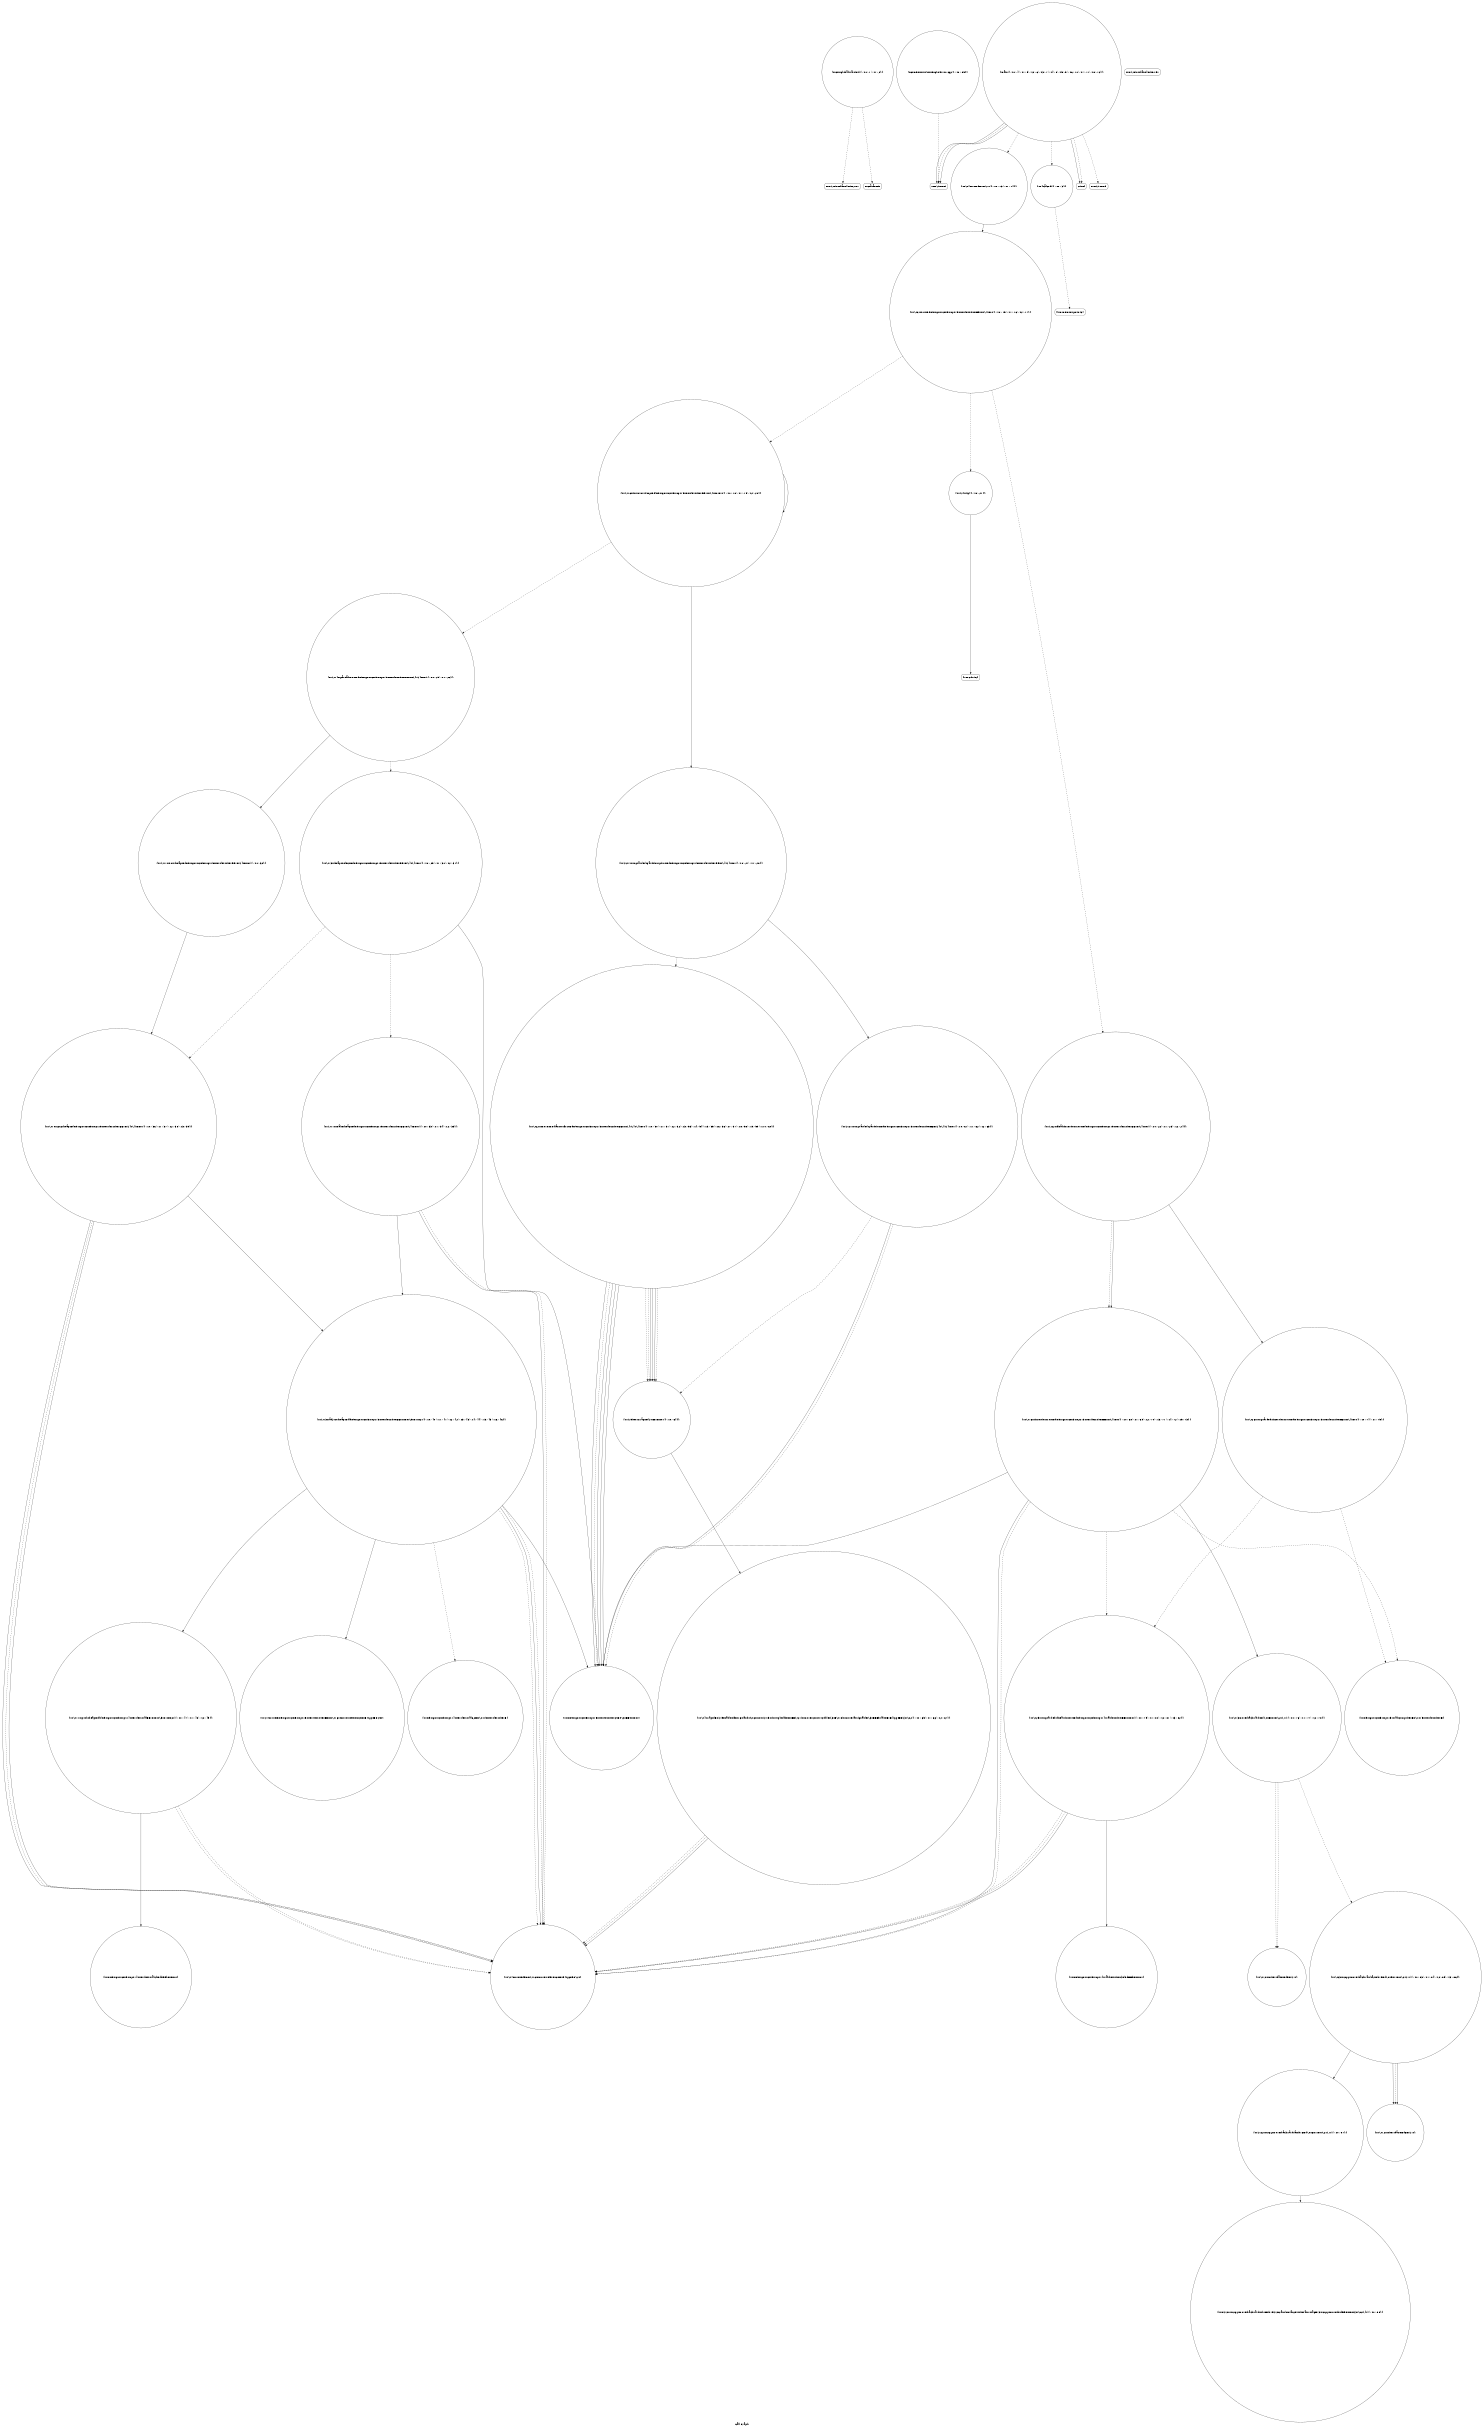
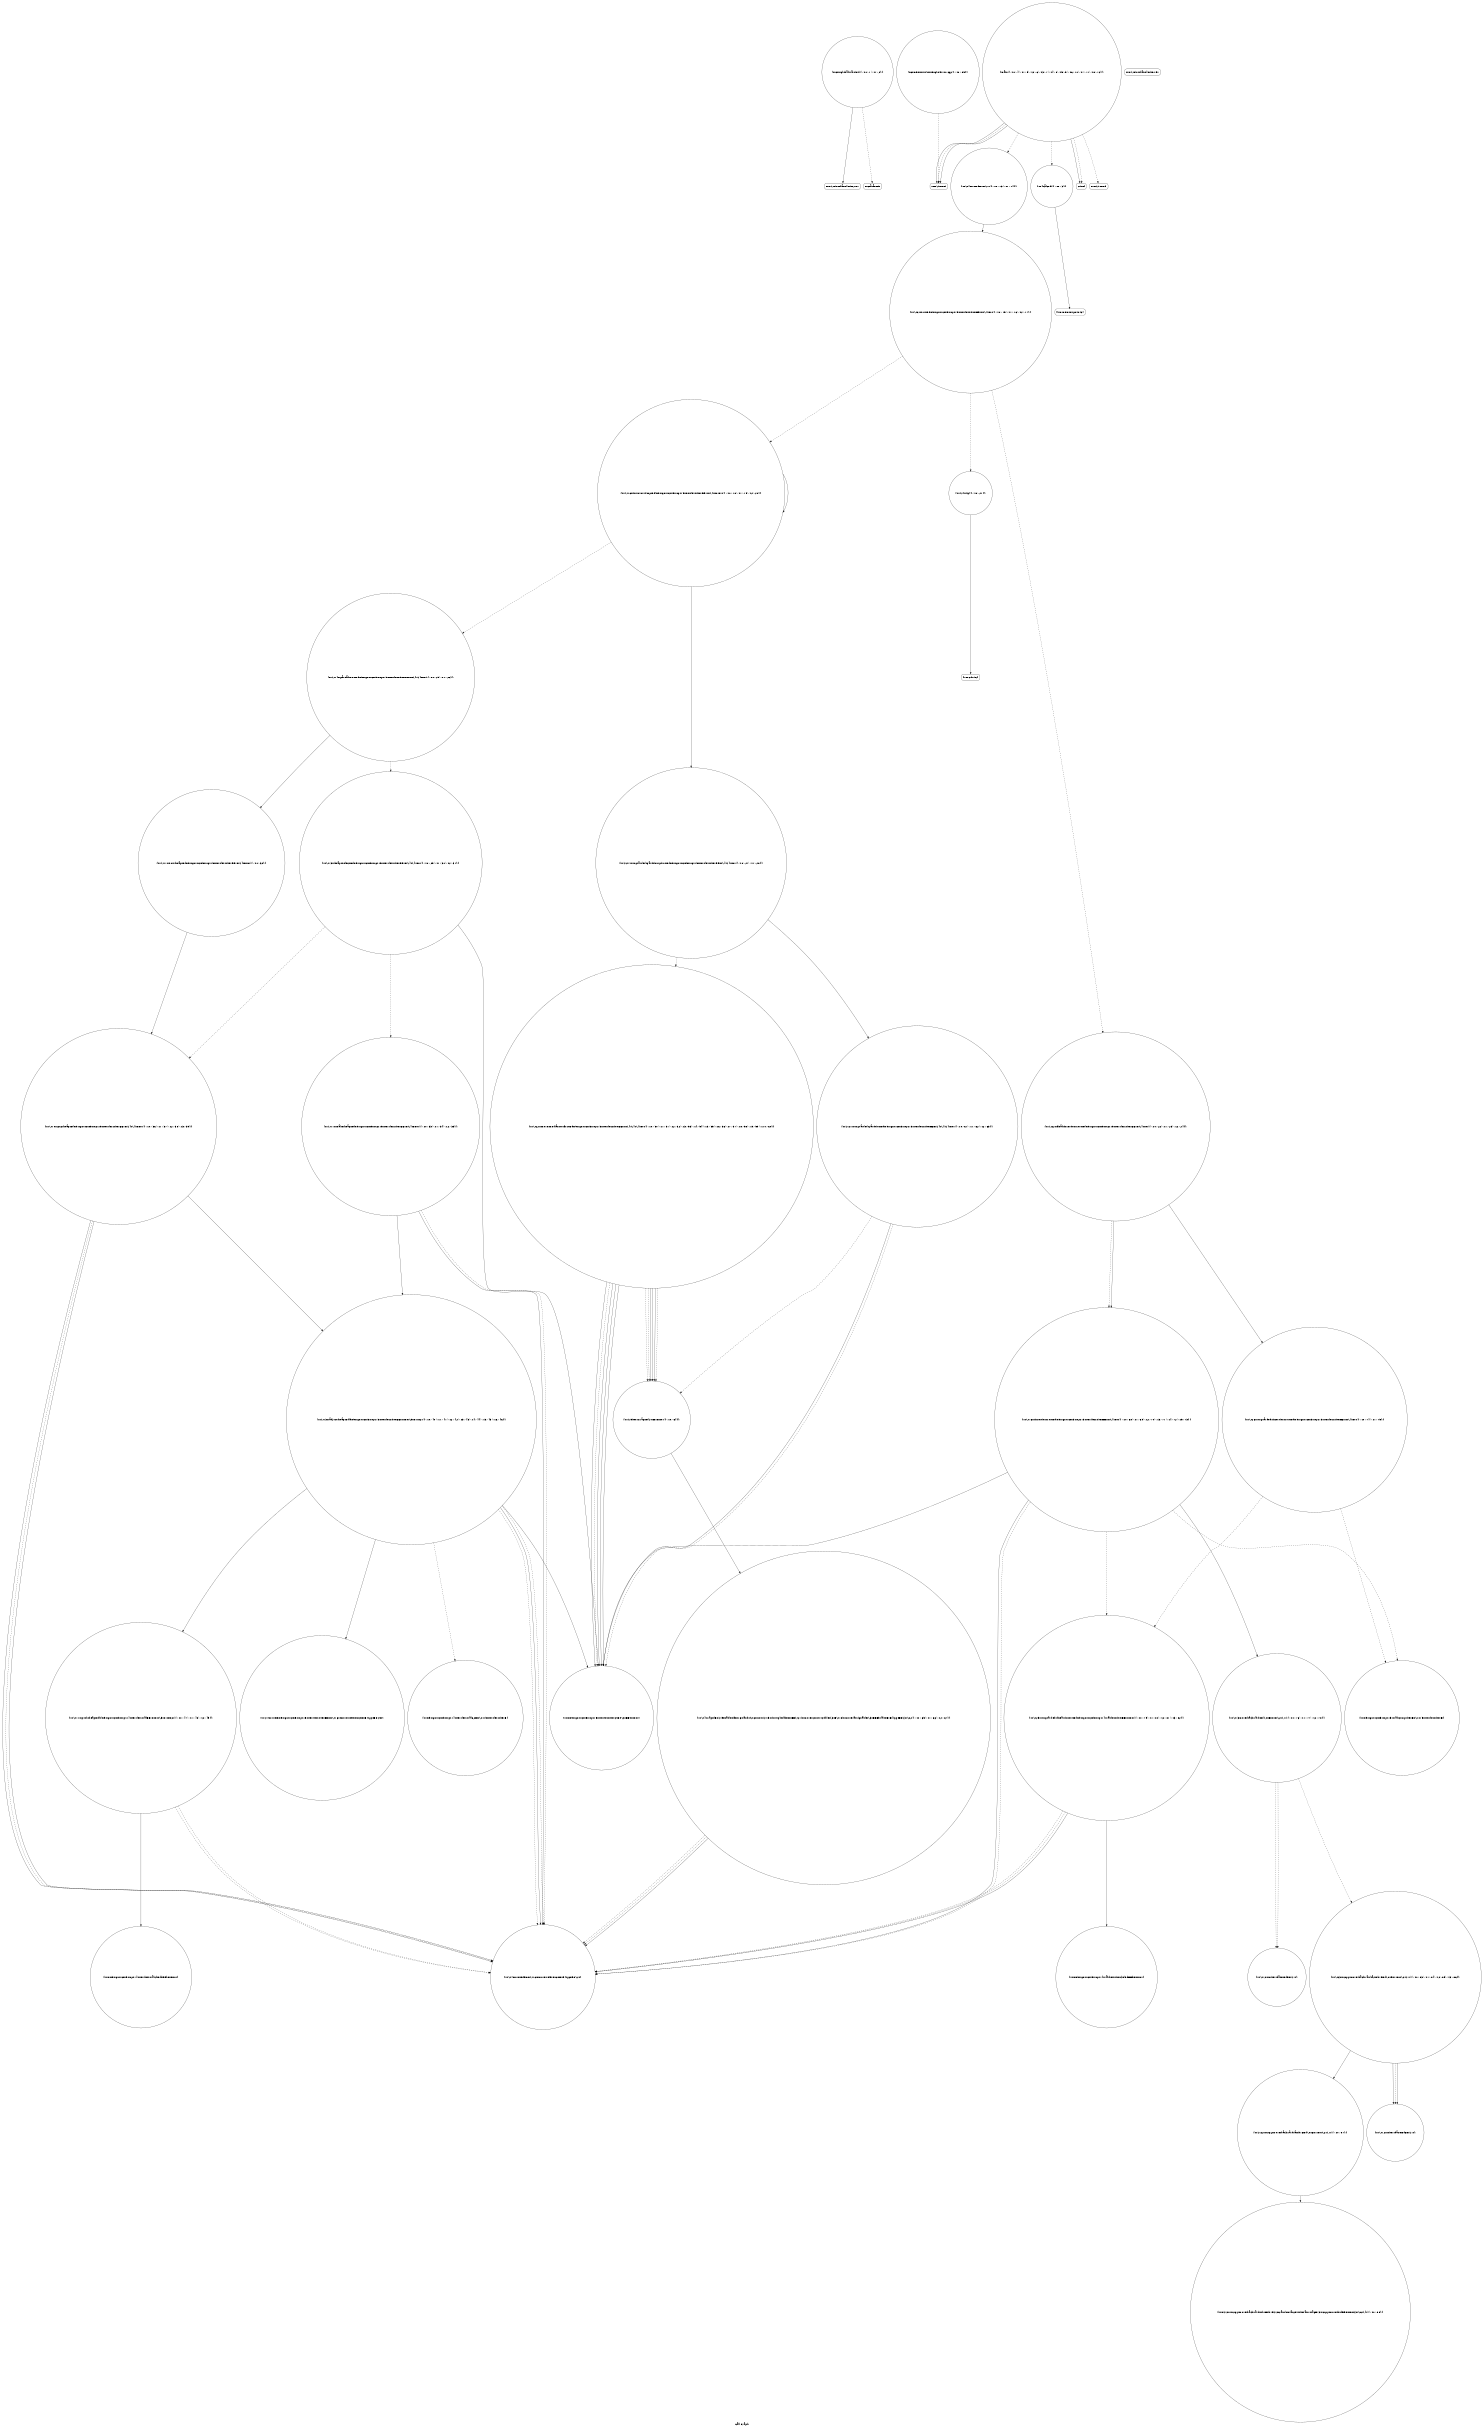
(848, 144) -> (848, 144)
(1062, 257) -> (1062, 257)
